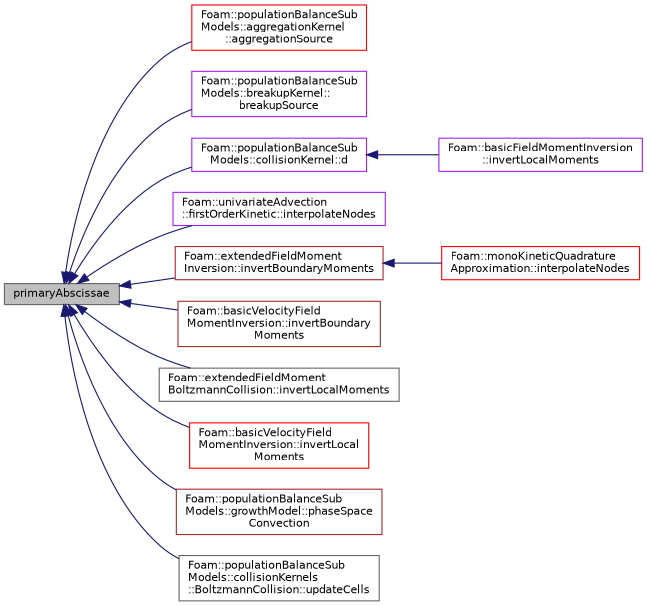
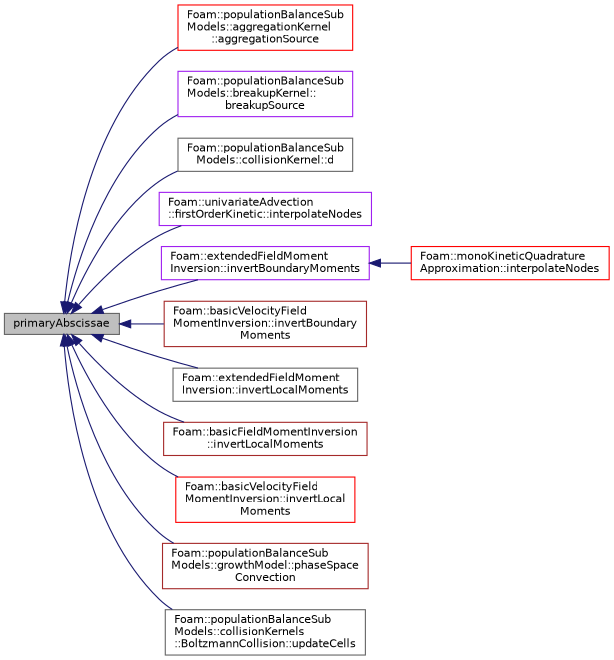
(279, 155) -> (265, 155)
(408, 155) -> (127, 389)
(541, 155) -> (265, 439)
(279, 263) -> (265, 263)
(279, 385) -> (265, 385)
